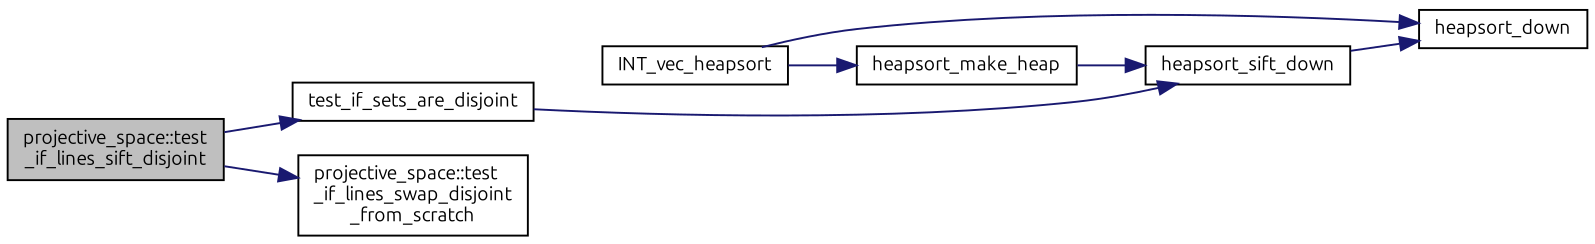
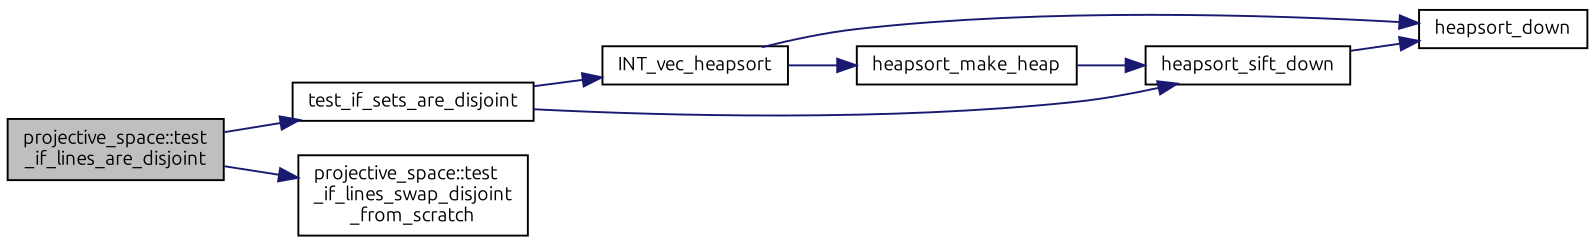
none -> (558, 83)
(116, 150) -> (116, 150)
